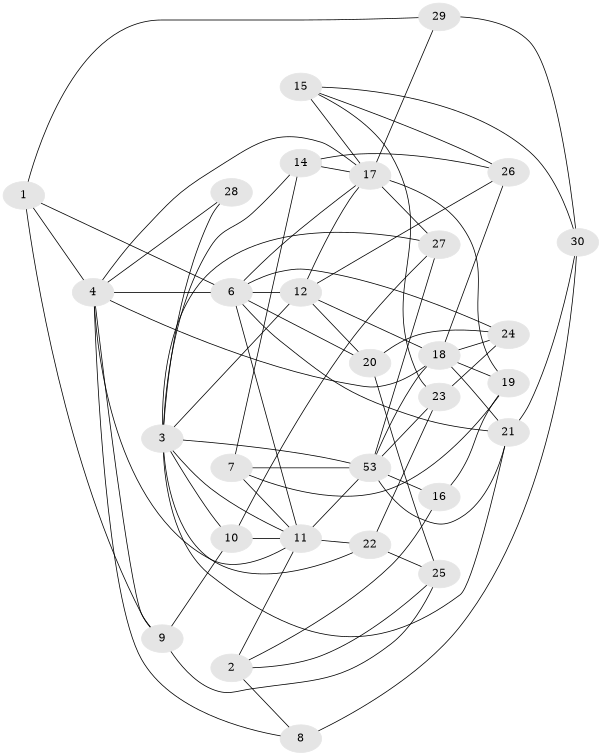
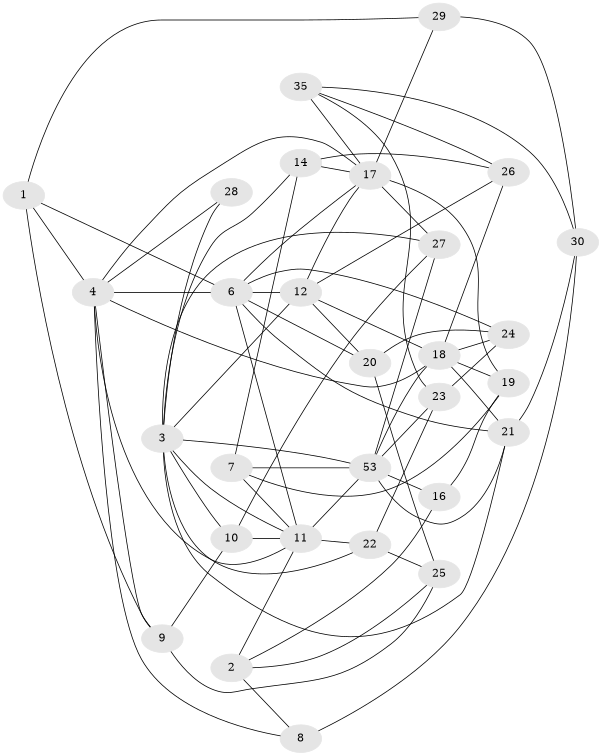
(301, 87) -> (301, 87)
